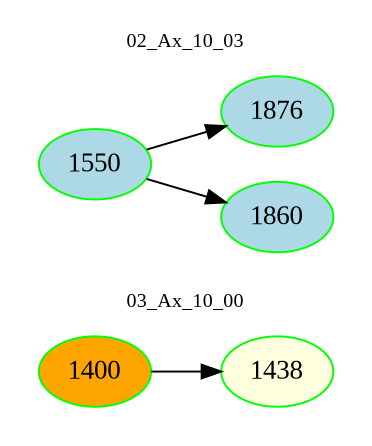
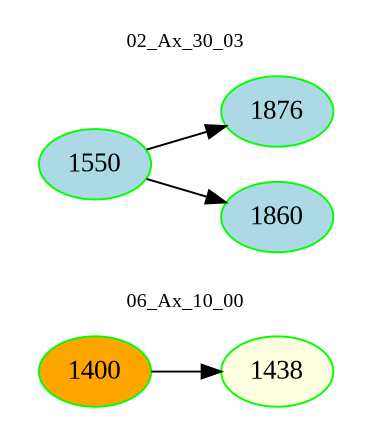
(186, 42) -> (186, 42)
(186, 302) -> (186, 302)
